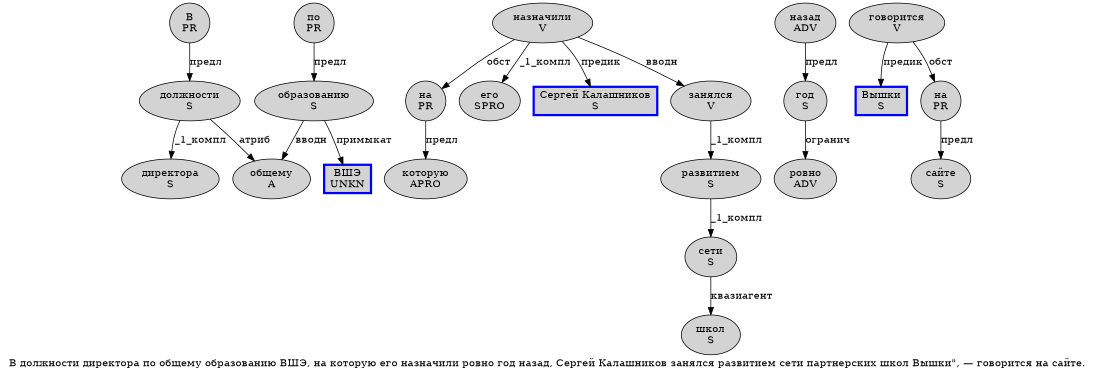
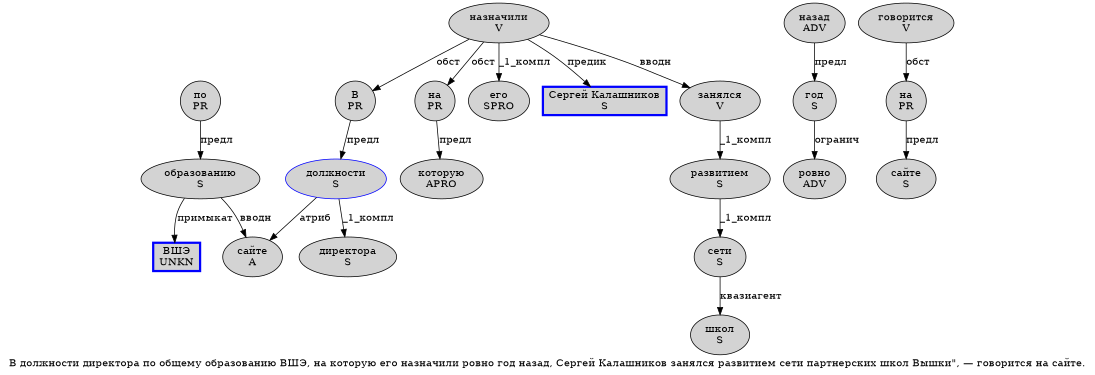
none -> (424, 63)
(190, 101) -> (336, 179)
(881, 101) -> none
(272, 179) -> (253, 257)
